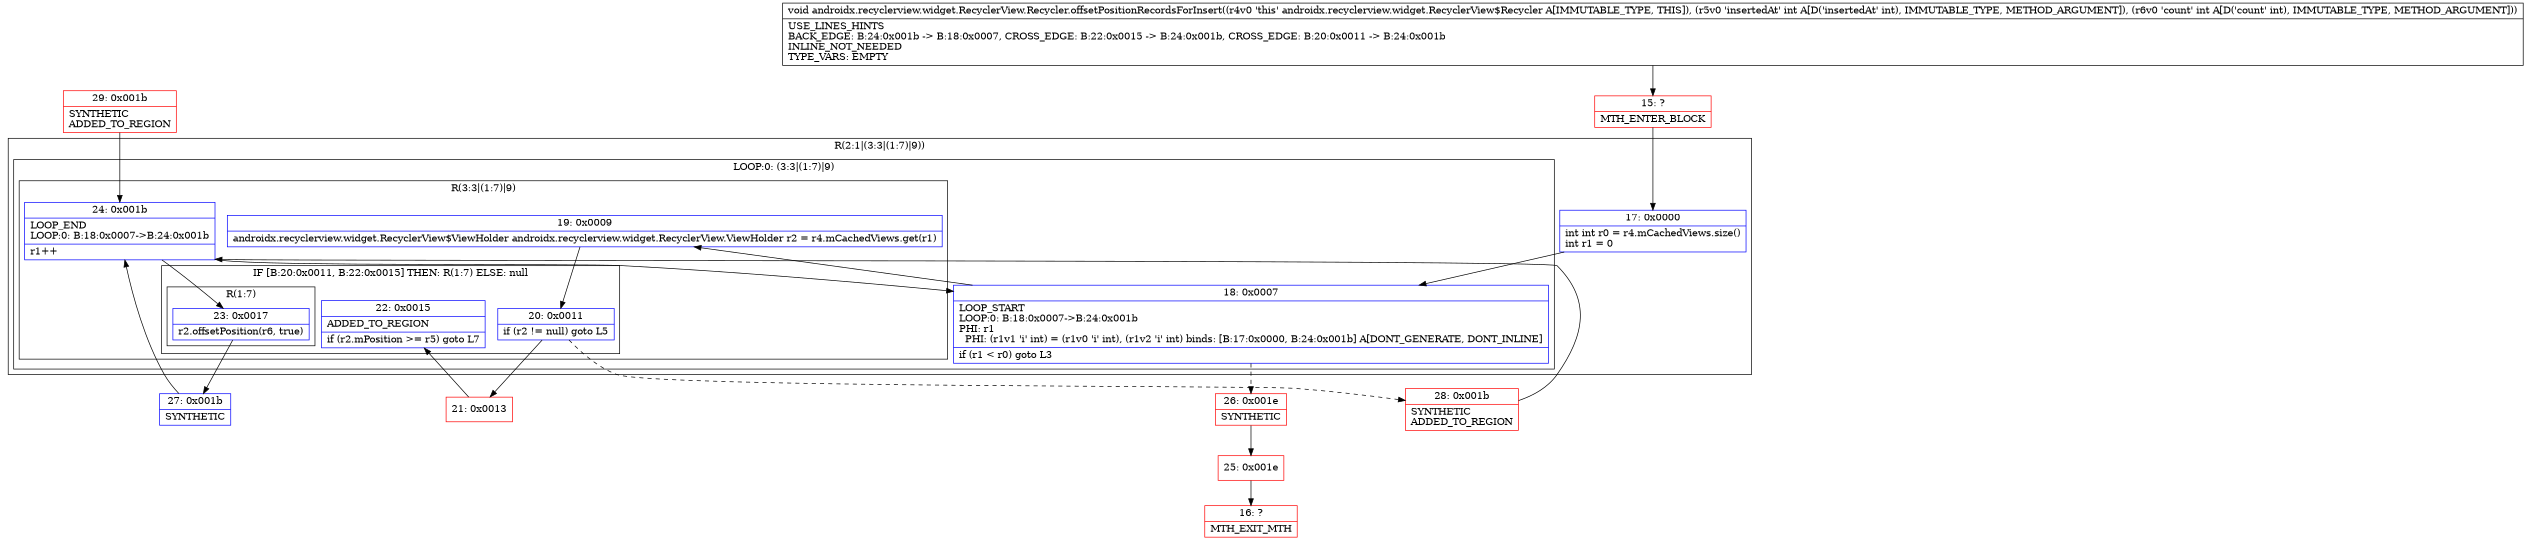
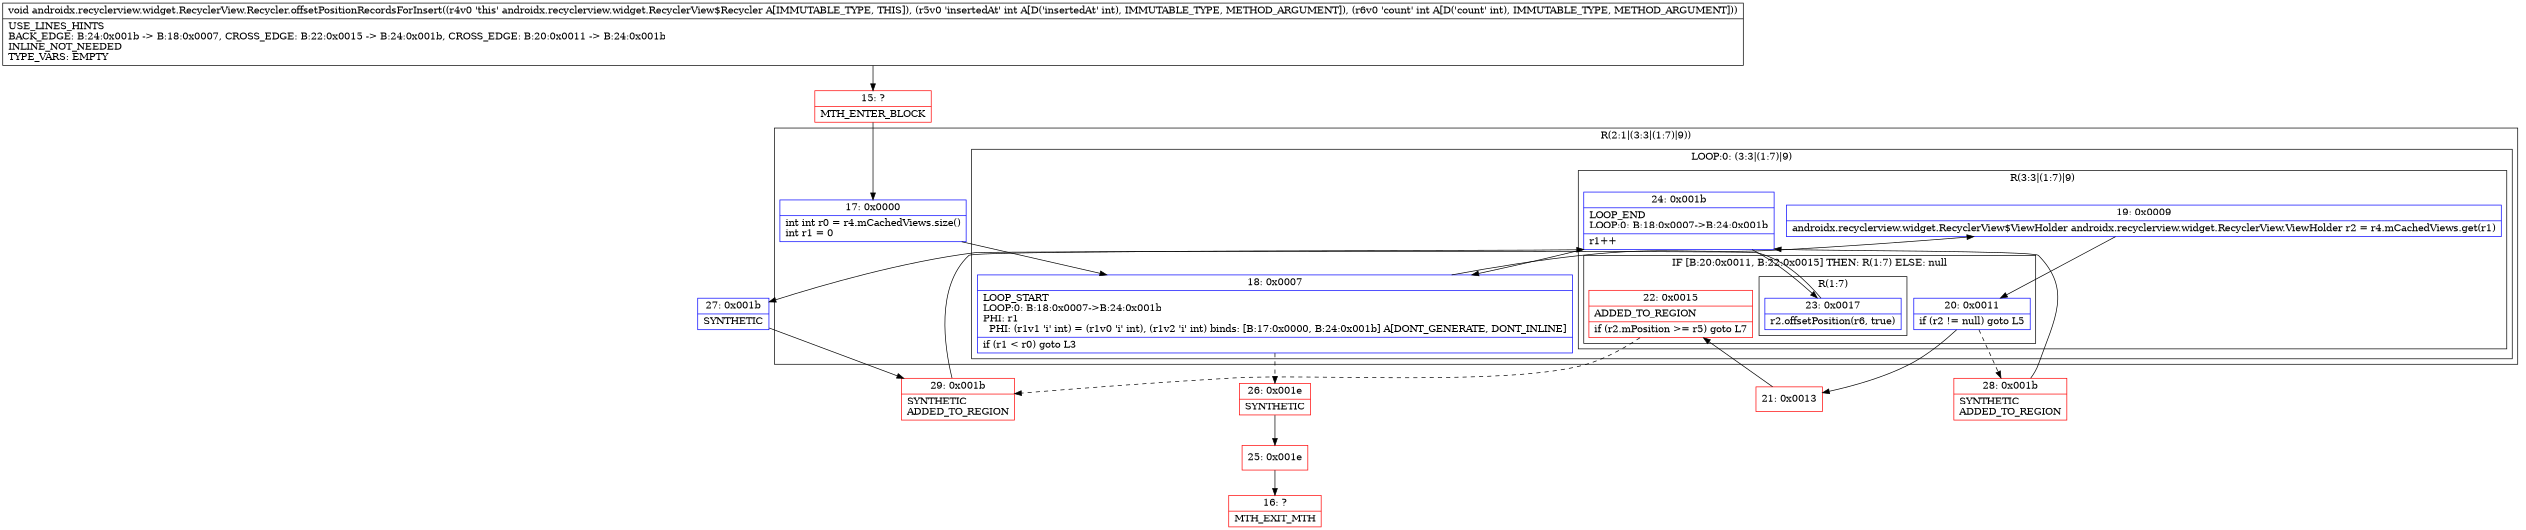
(403, 324) -> (1671, 314)
(145, 333) -> (833, 352)
none -> (1334, 377)
